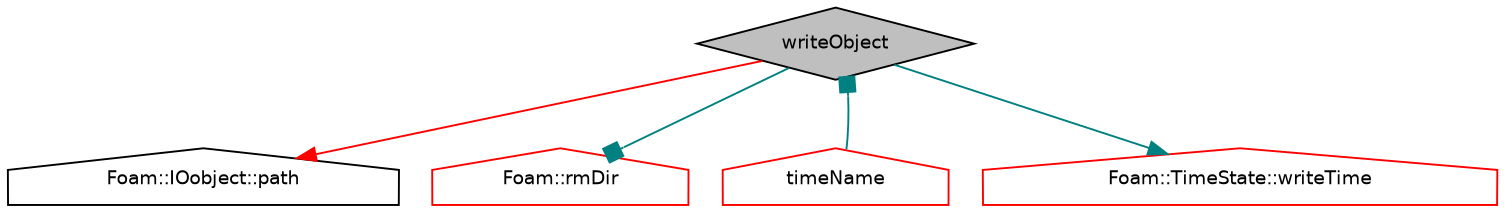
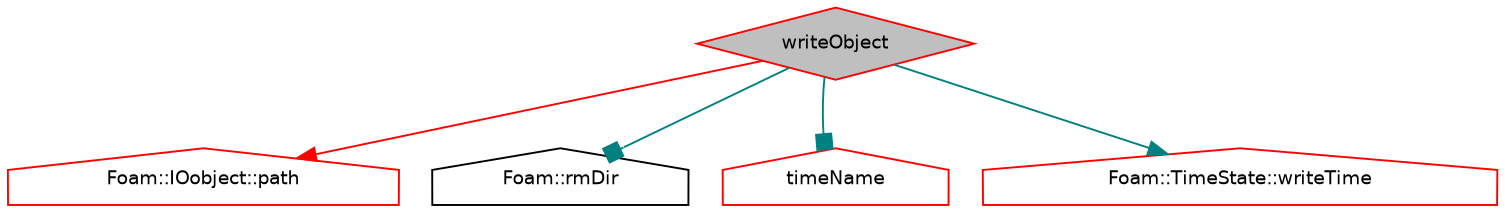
(836, 44) -> (836, 44)
(848, 123) -> (823, 104)
(203, 180) -> (203, 180)
(560, 180) -> (560, 180)
